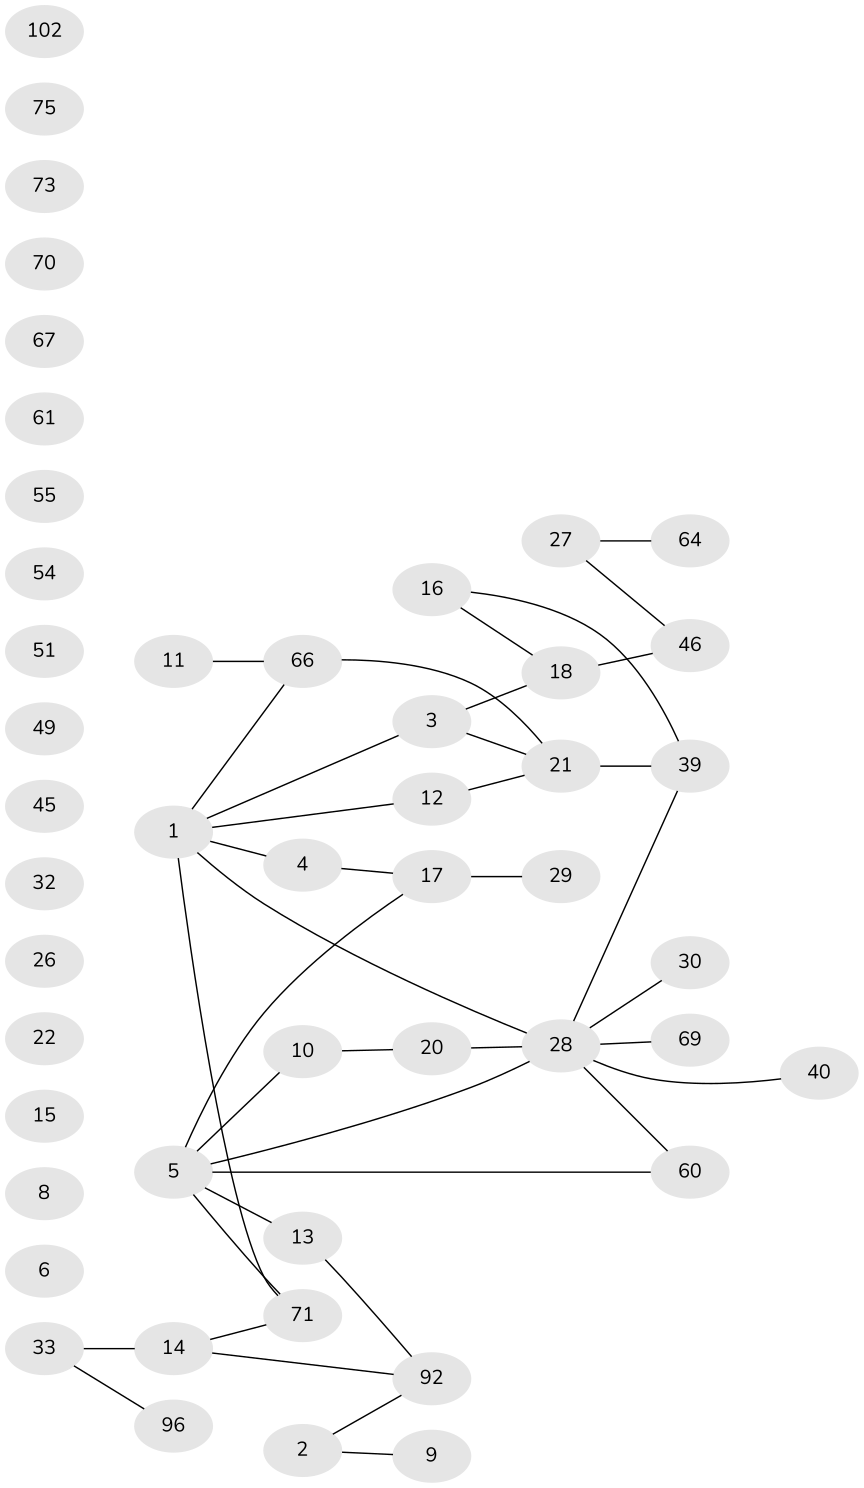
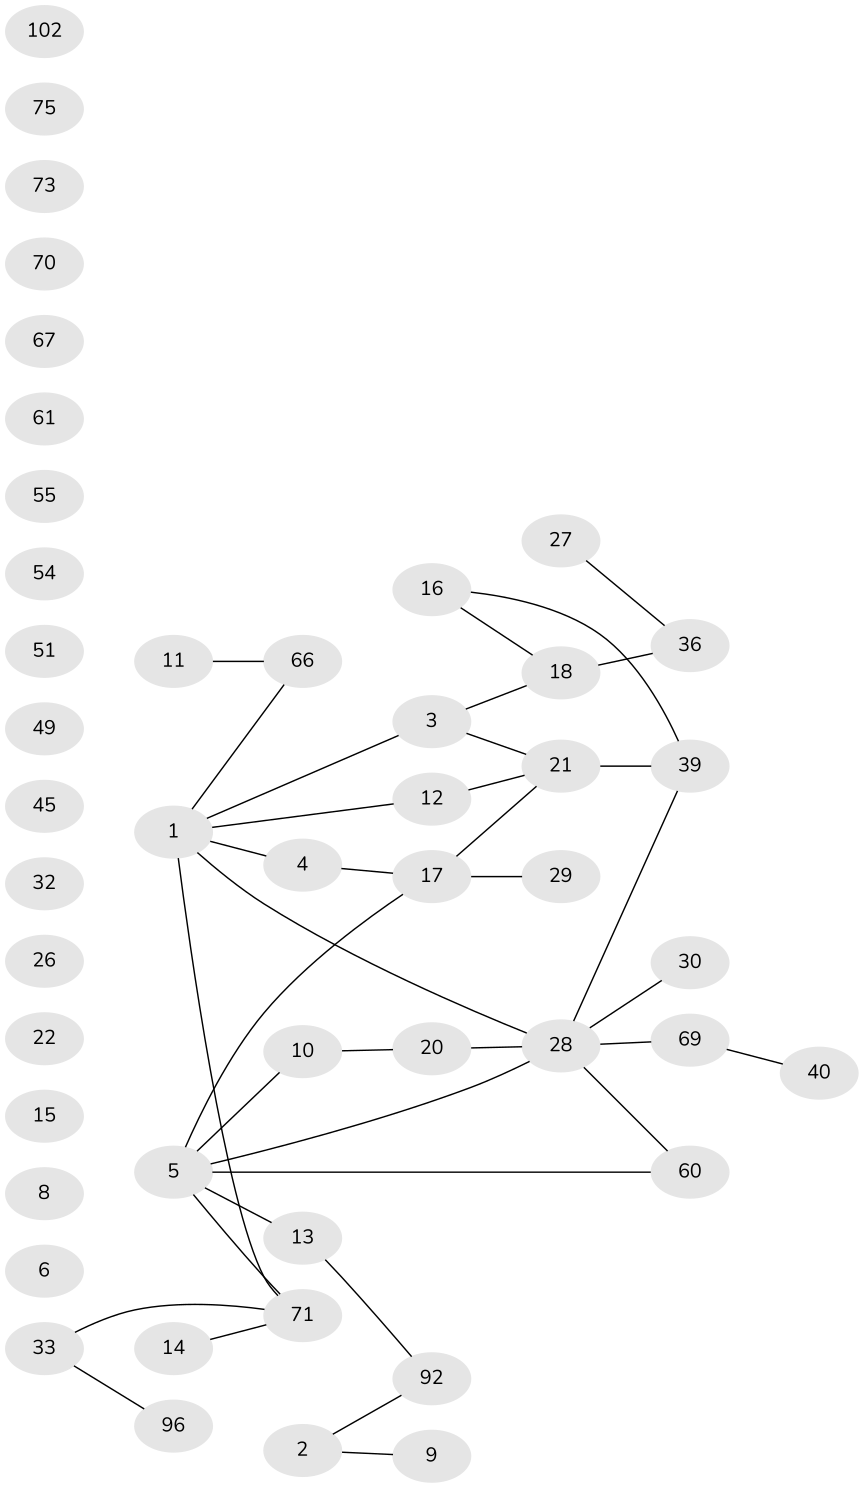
(690, 541) -> none
(690, 646) -> (690, 646)
(453, 676) -> (496, 821)
(686, 1083) -> (755, 1057)
(109, 1349) -> (168, 1305)
(303, 1364) -> none
